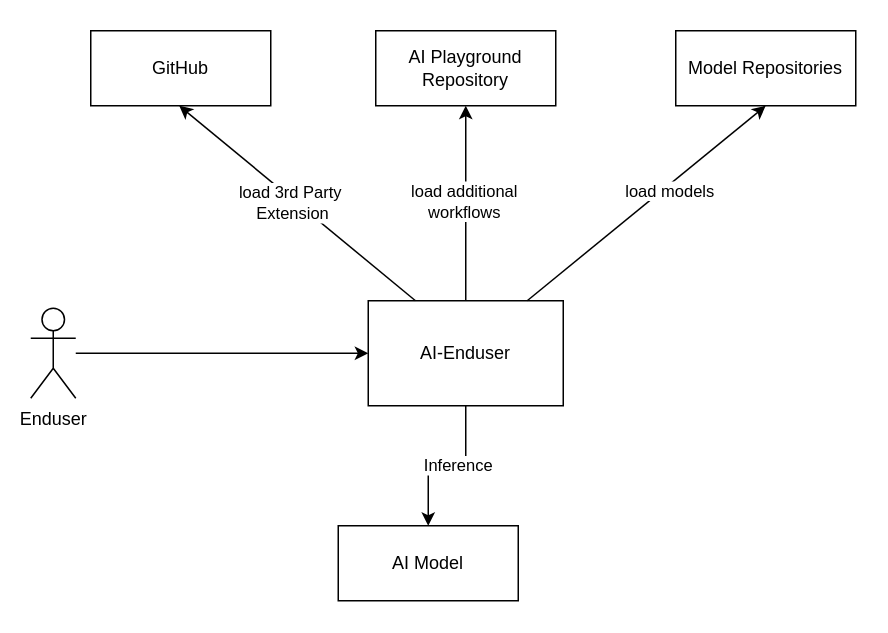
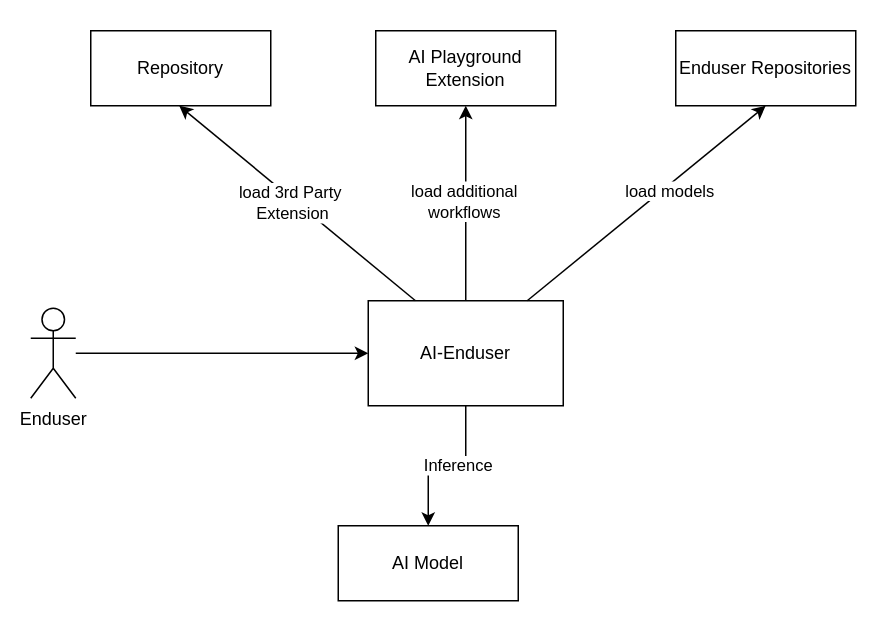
(181, 68) -> (181, 68)
(466, 68) -> (466, 68)
(766, 68) -> (766, 68)
